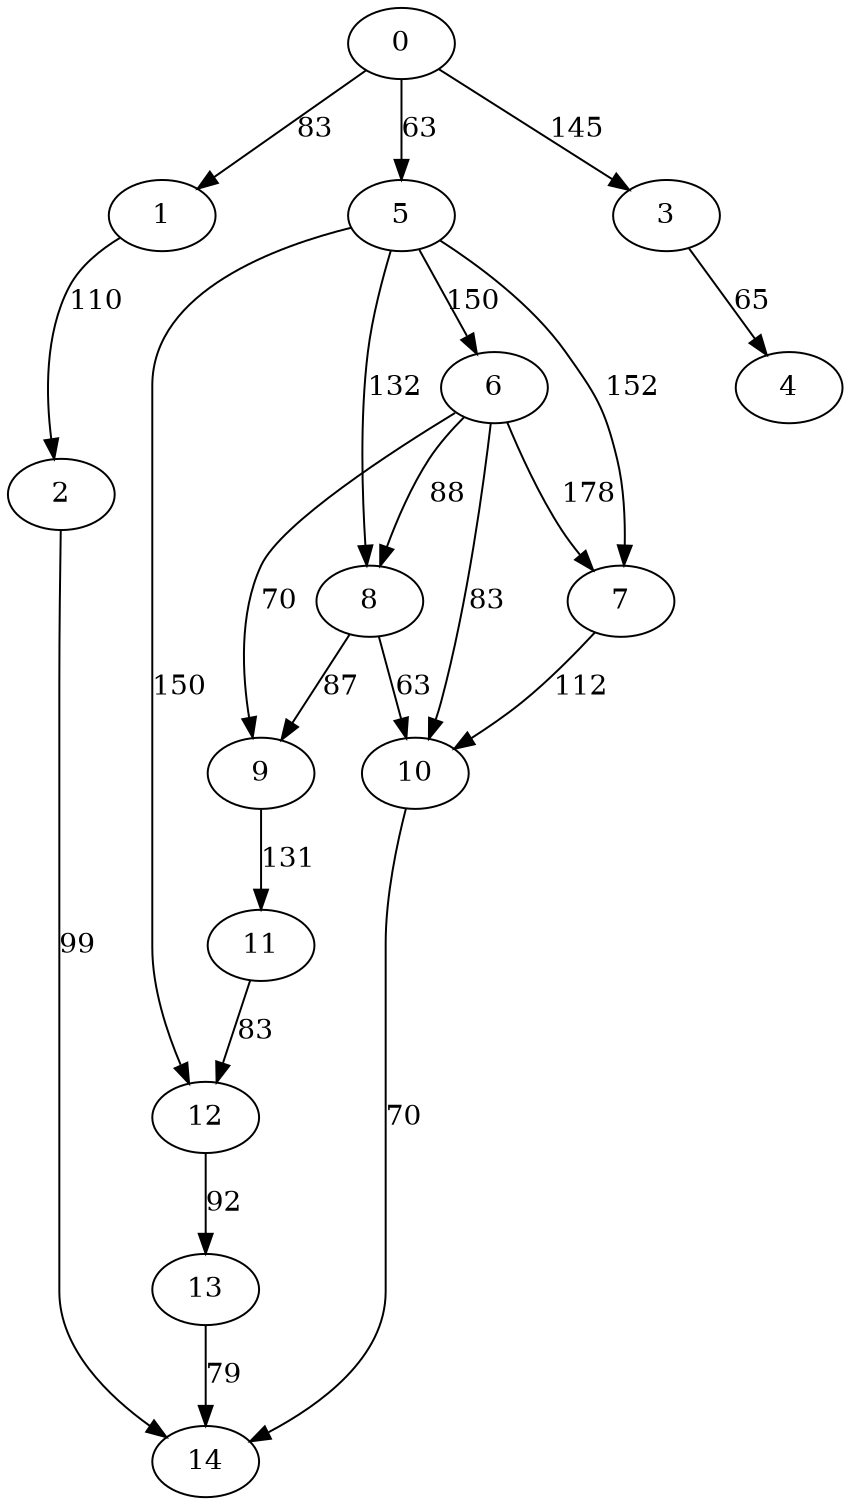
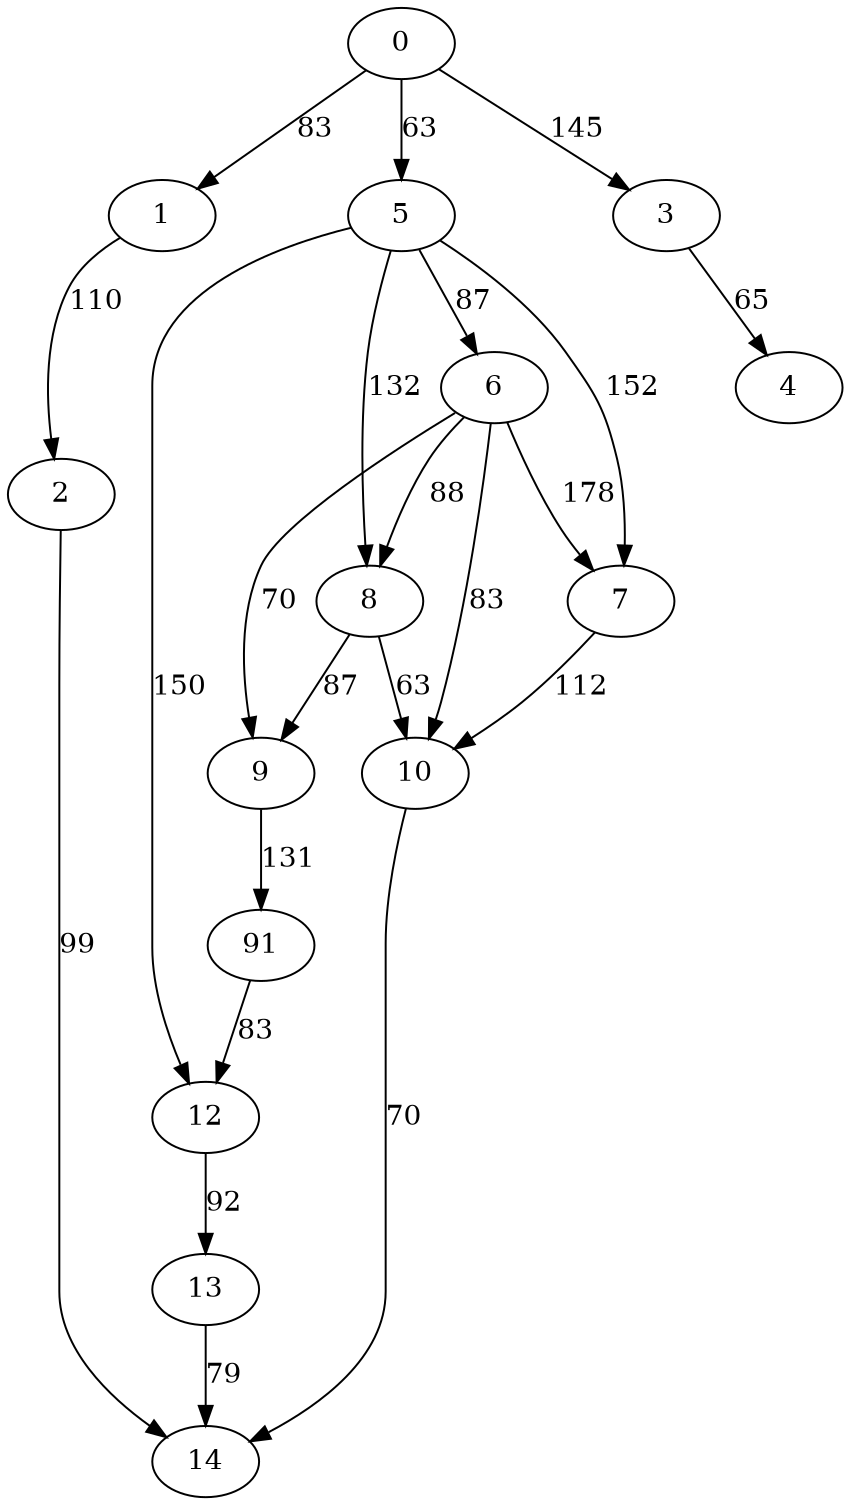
(474, 302) -> (474, 302)
(261, 945) -> (261, 945)
